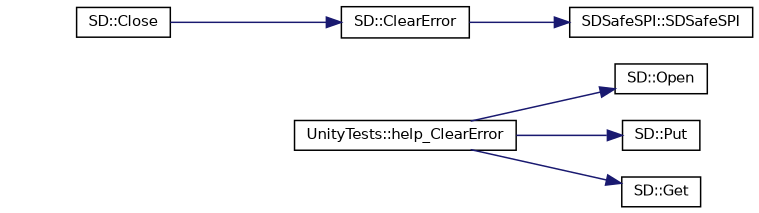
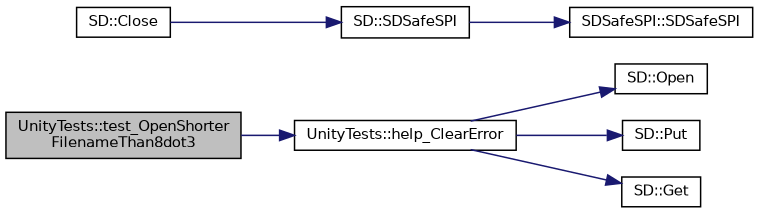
(405, 22) -> (405, 22)
none -> (123, 135)
